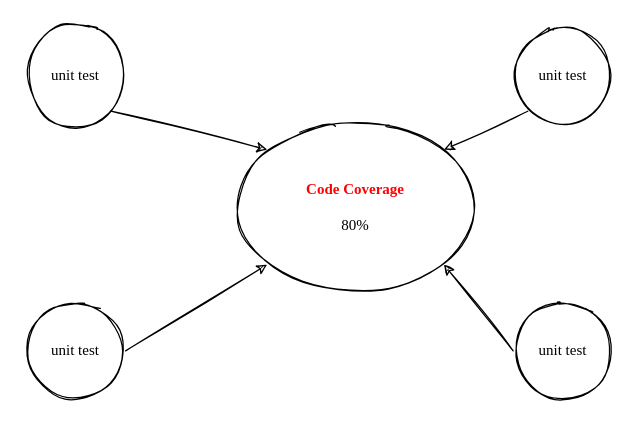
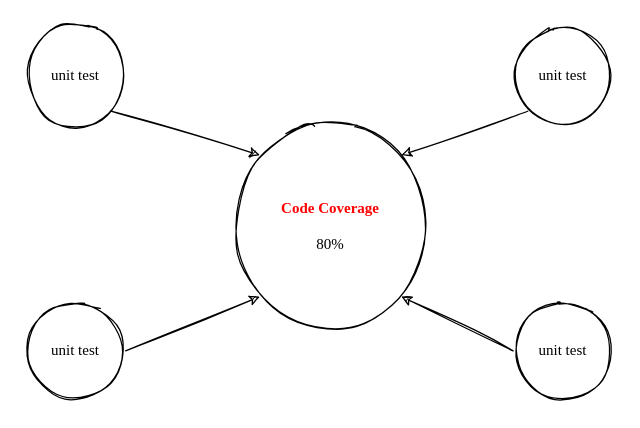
(356, 207) -> (331, 226)
